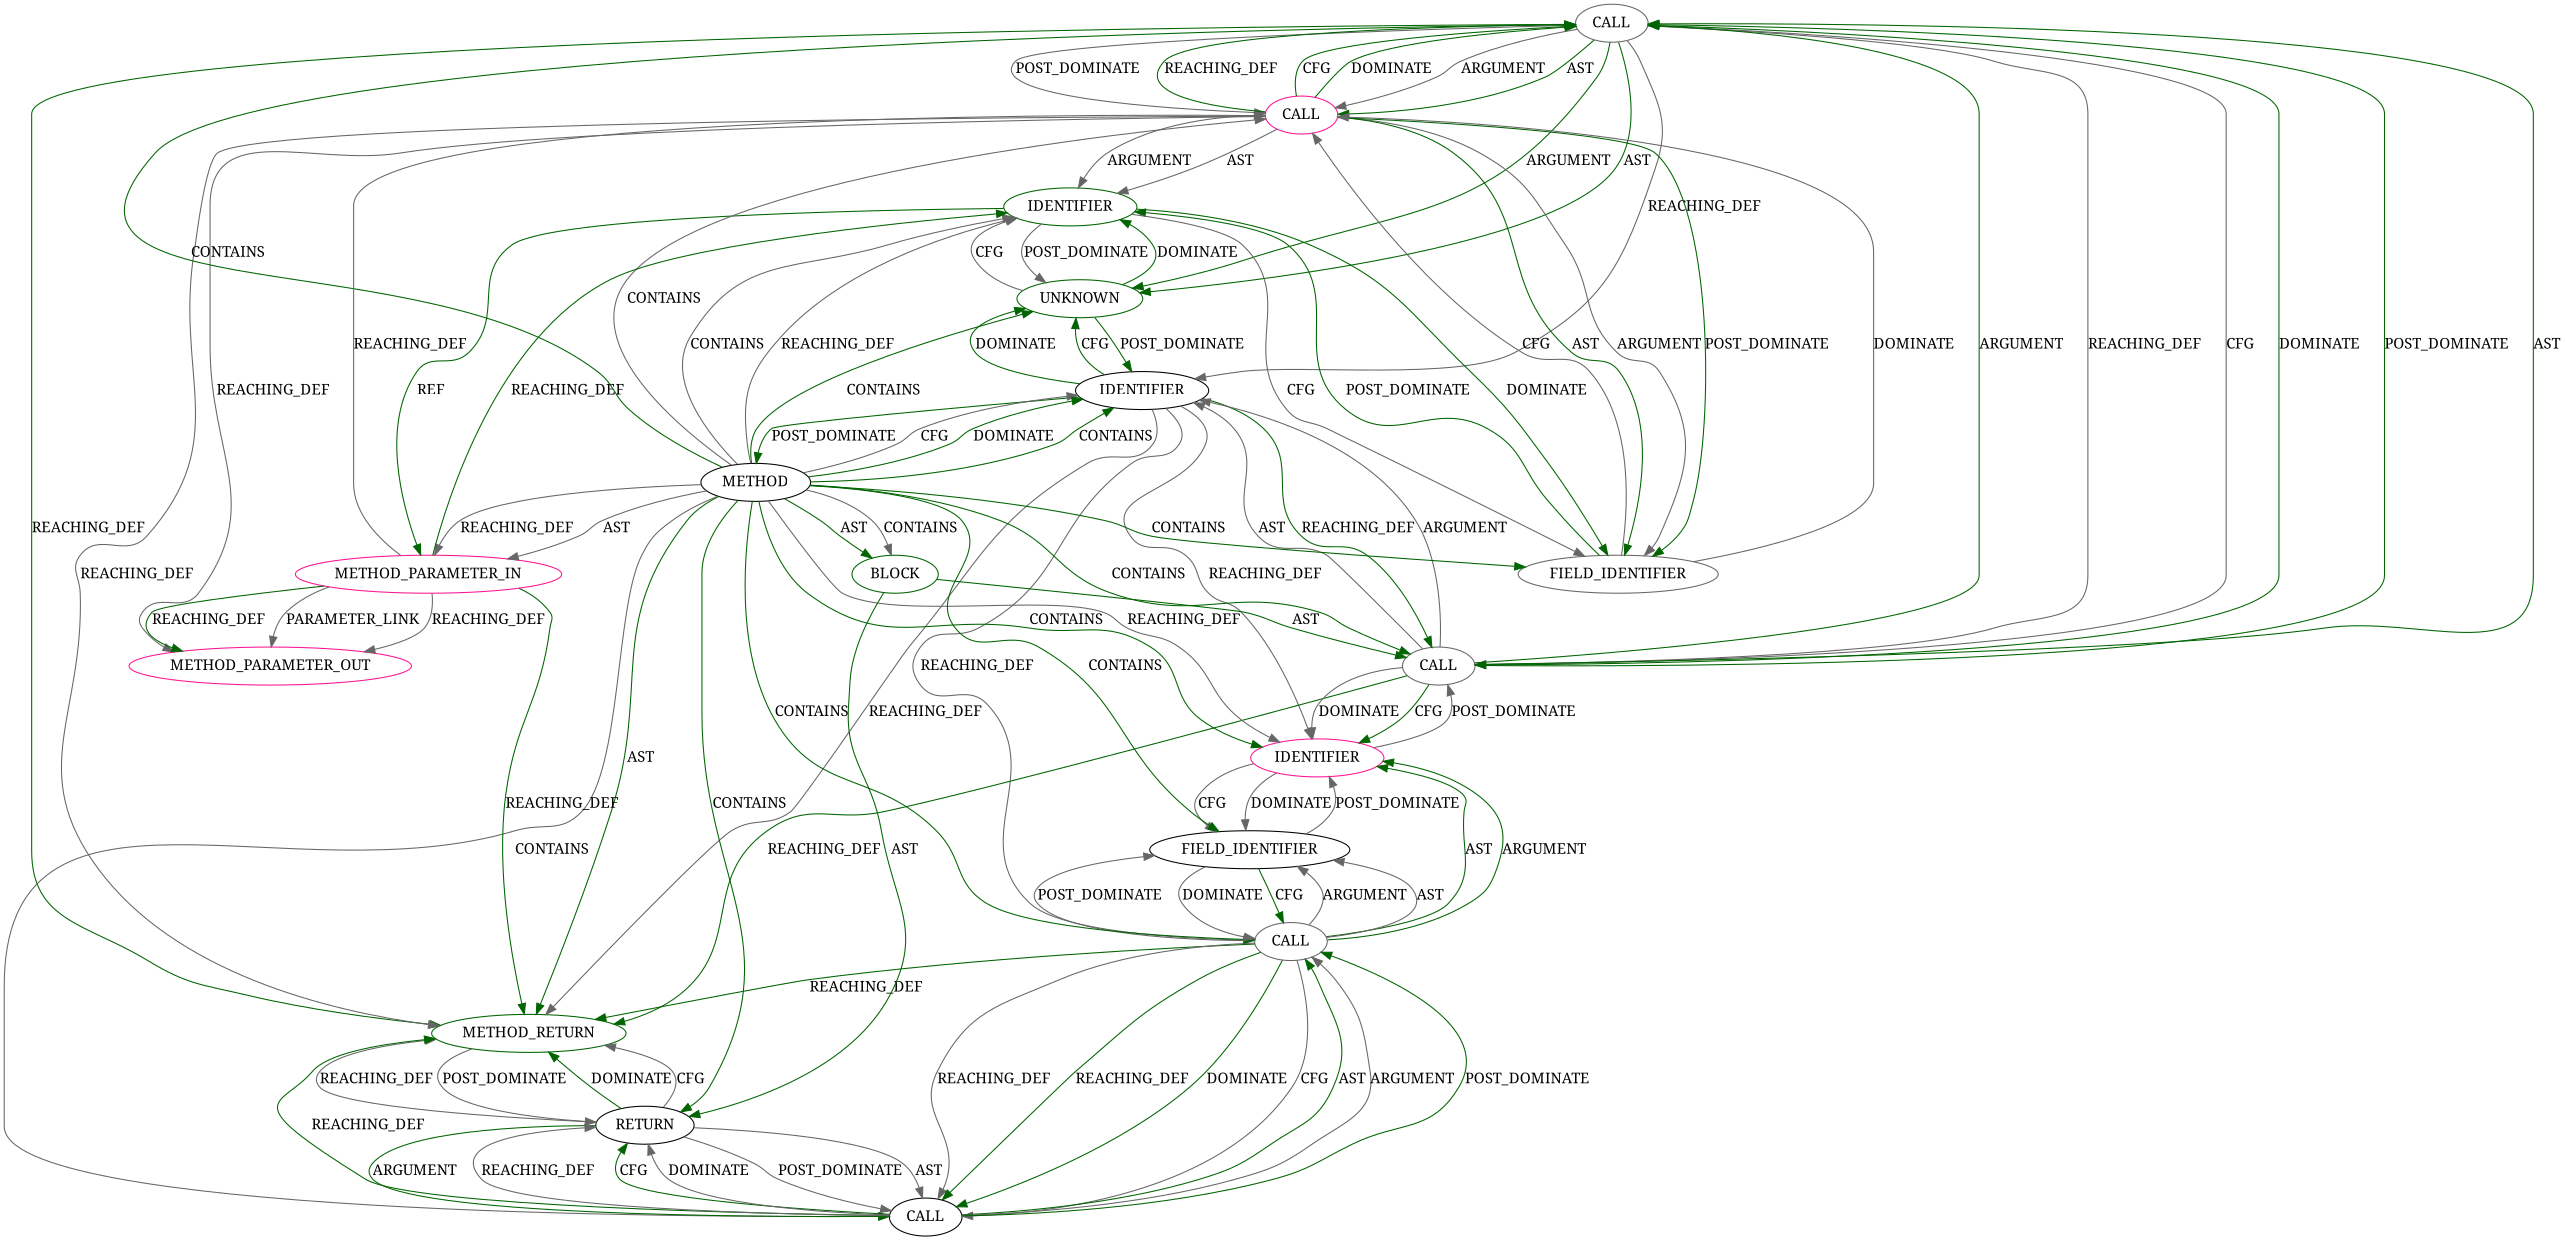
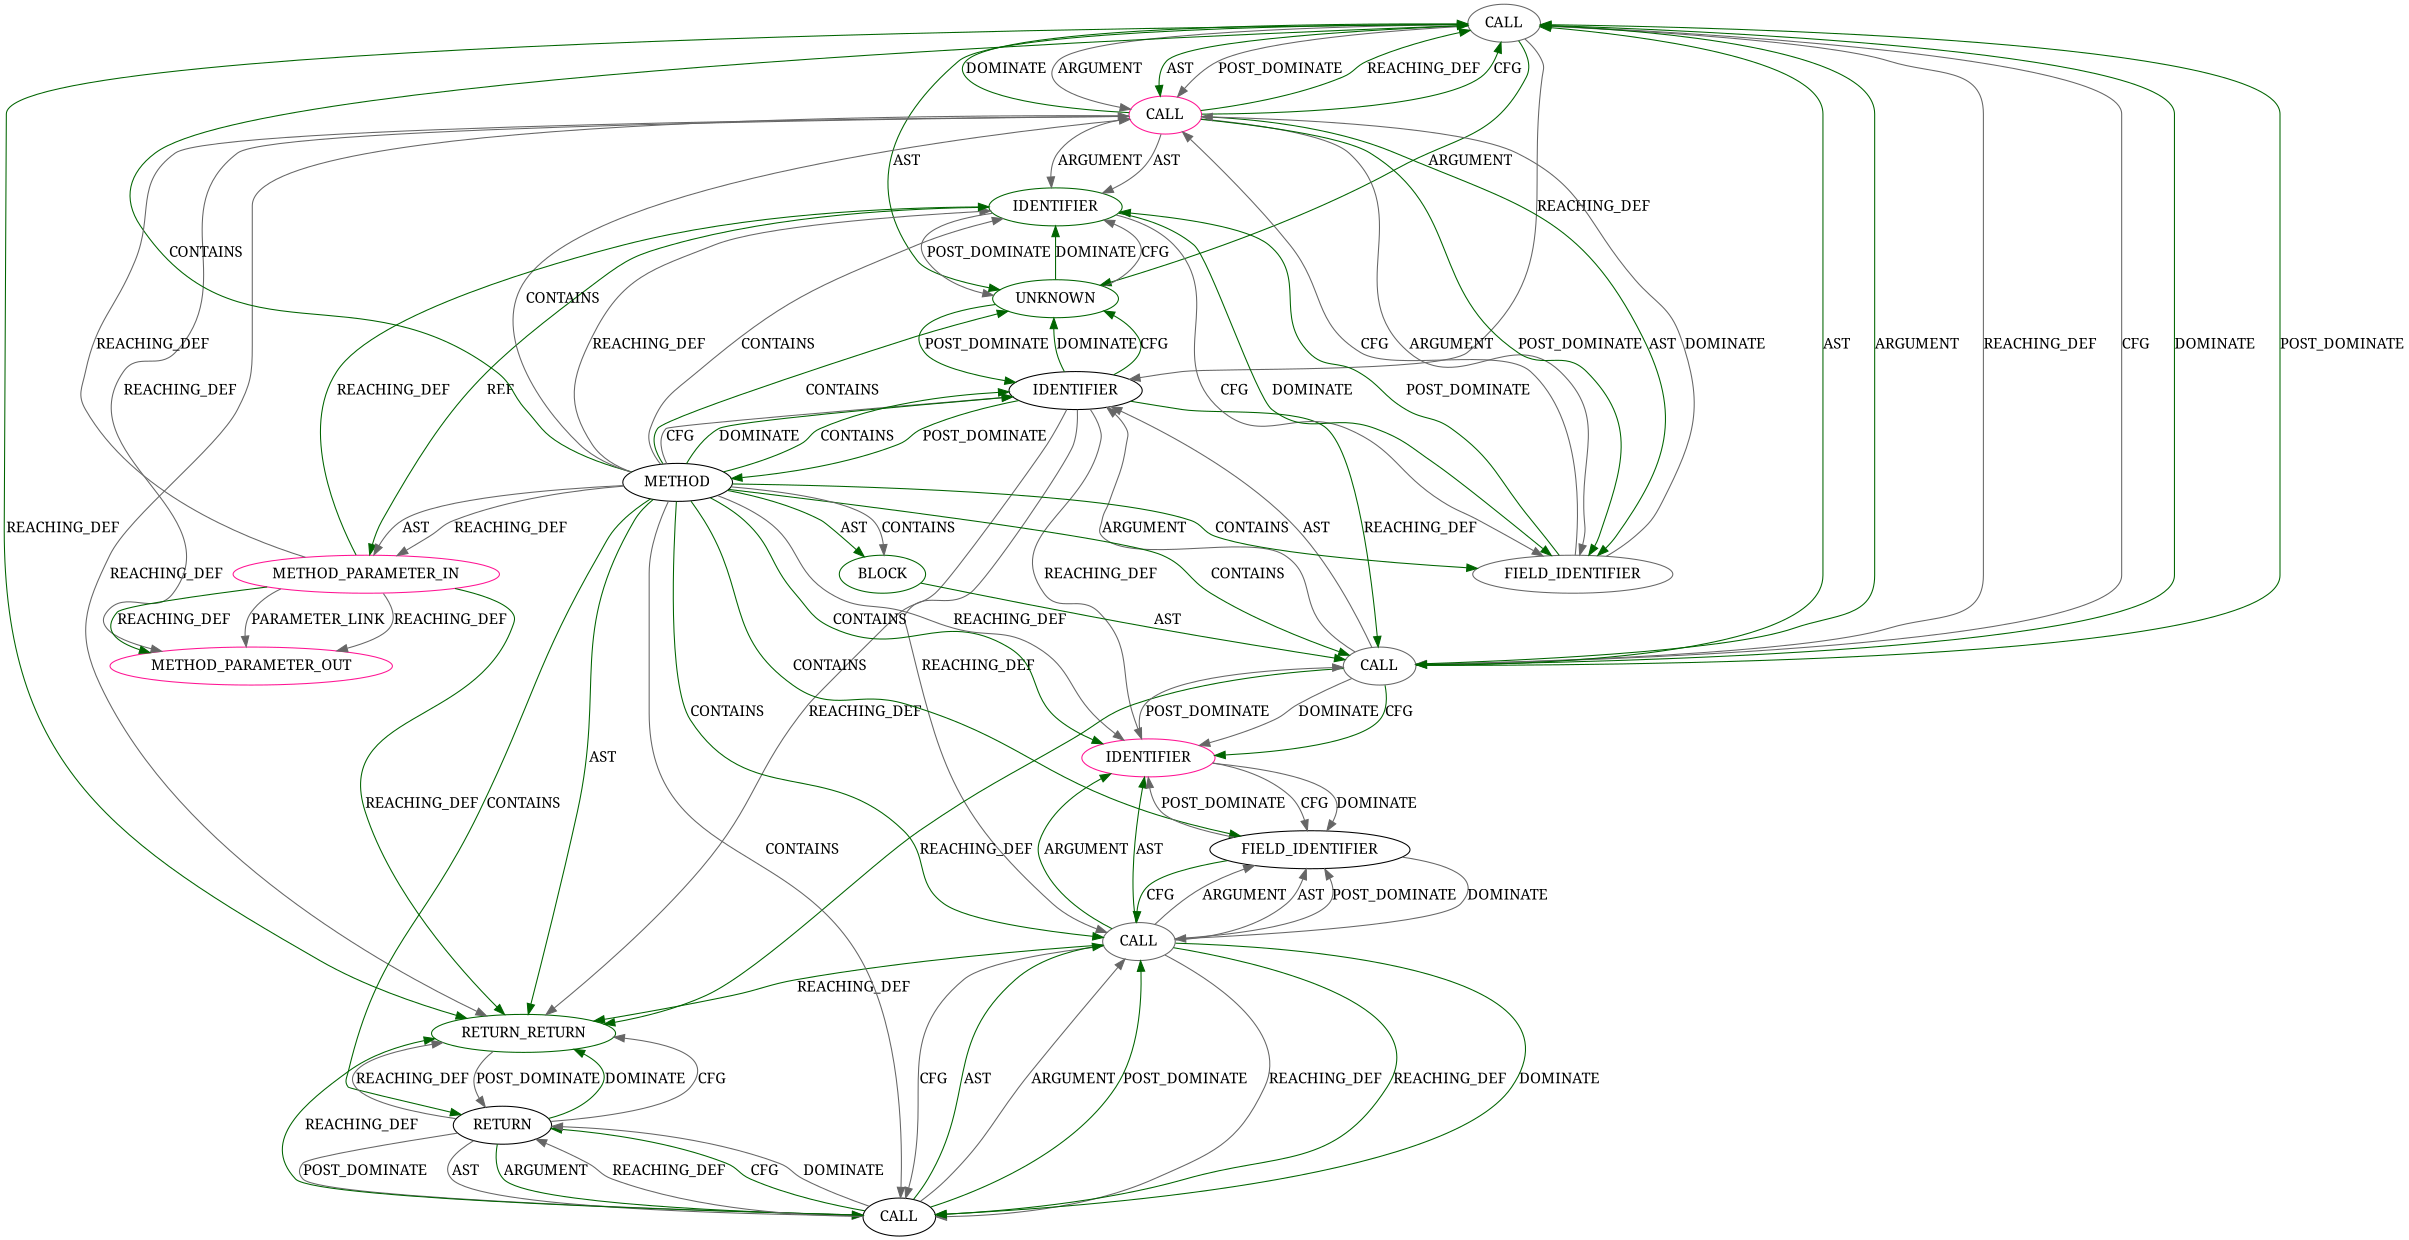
(900, 903) -> none
(529, 1033) -> (524, 1033)
